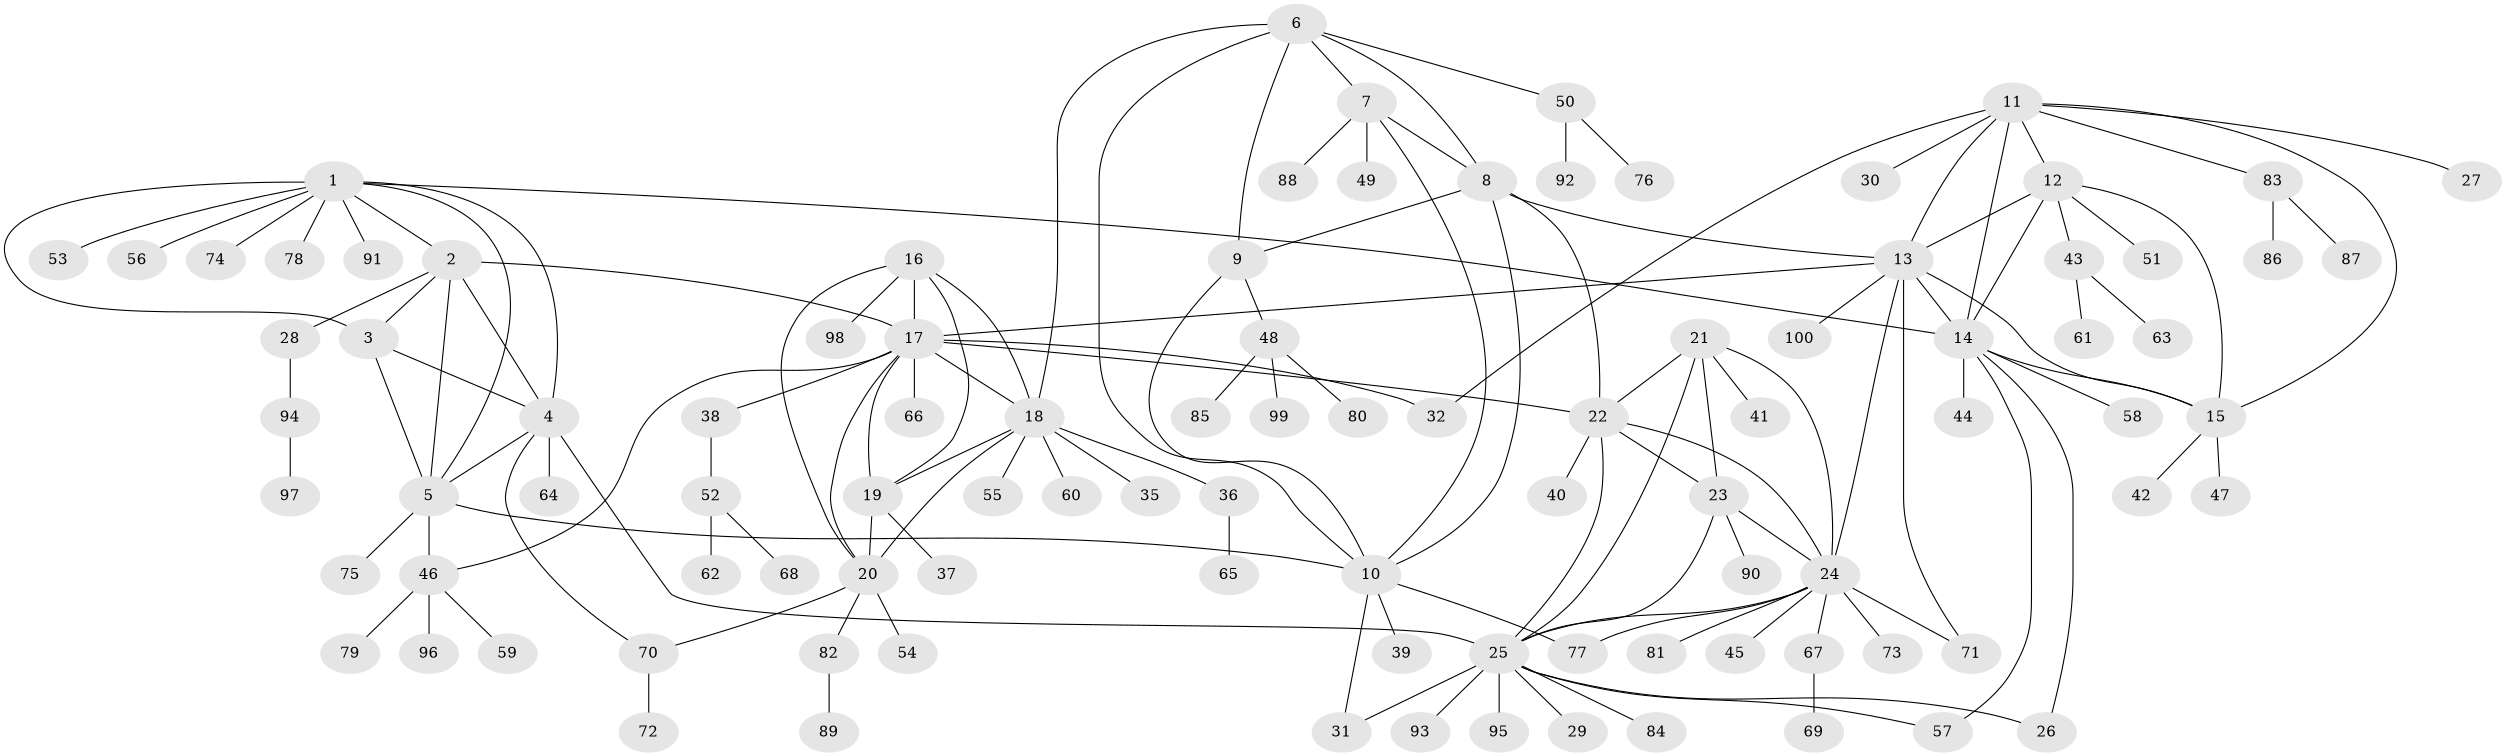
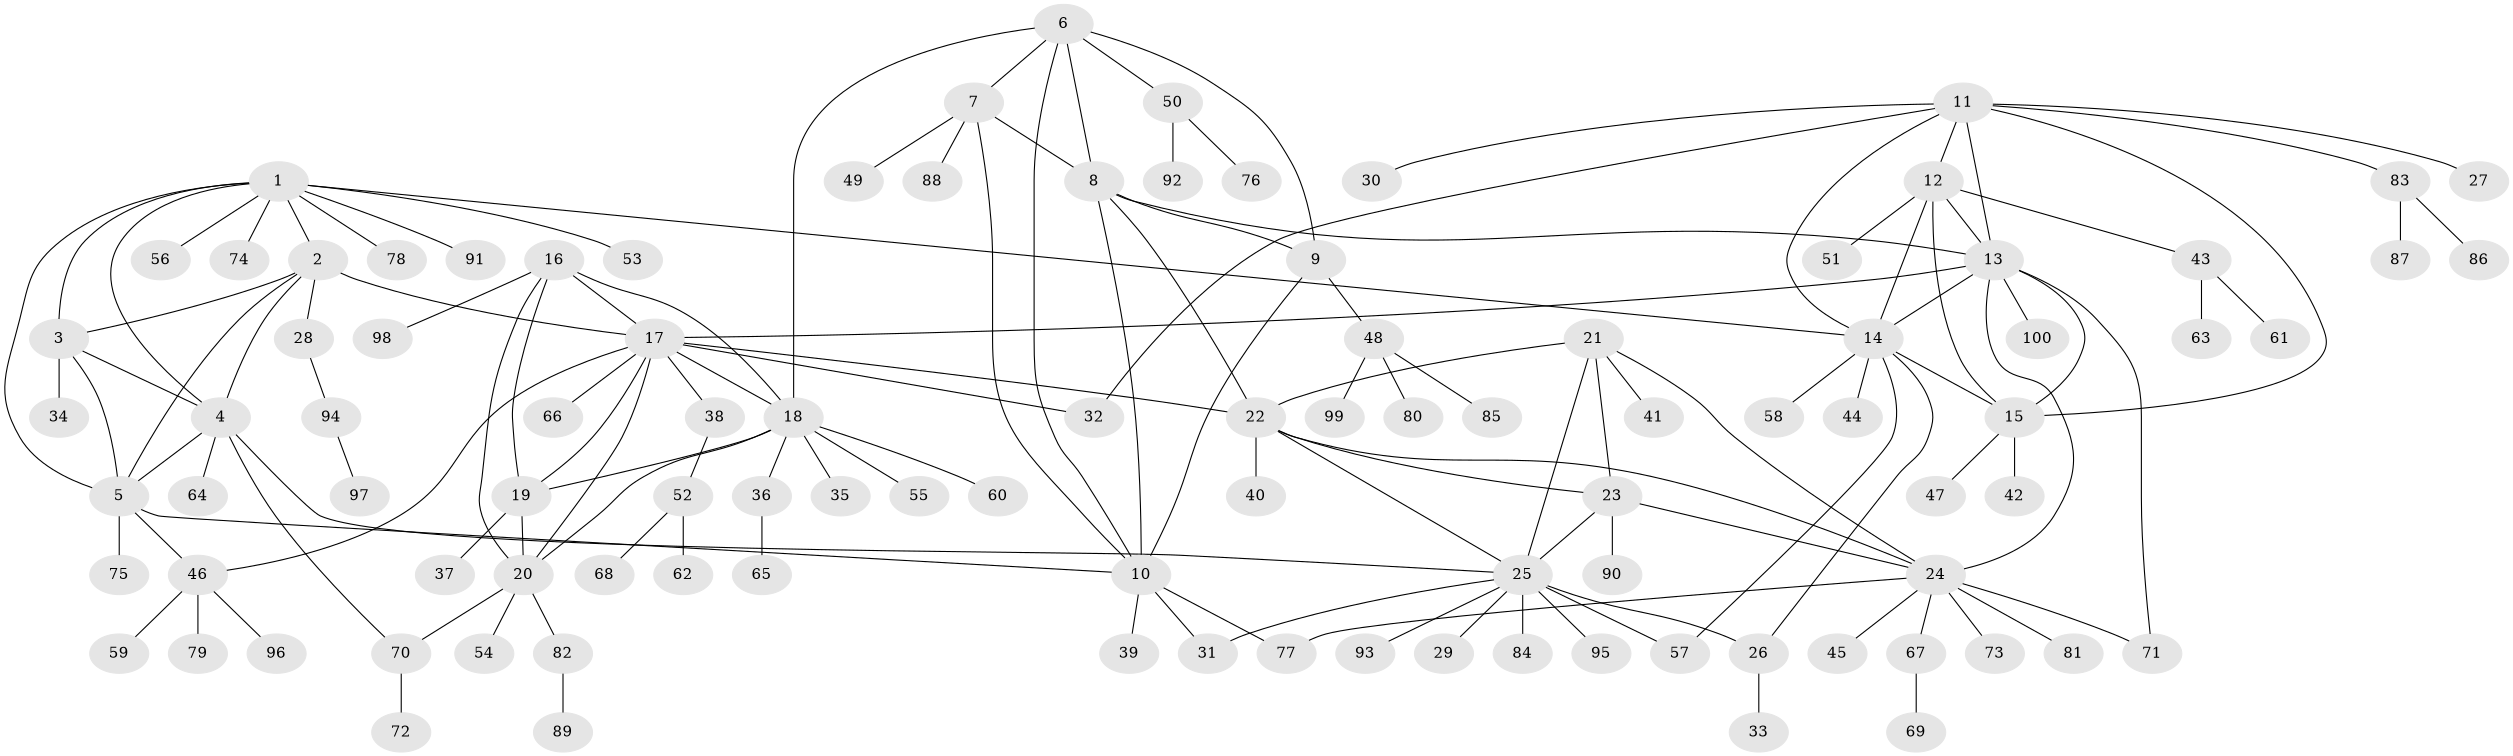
none -> (59, 418)
(1657, 615) -> none
none -> (1759, 732)
